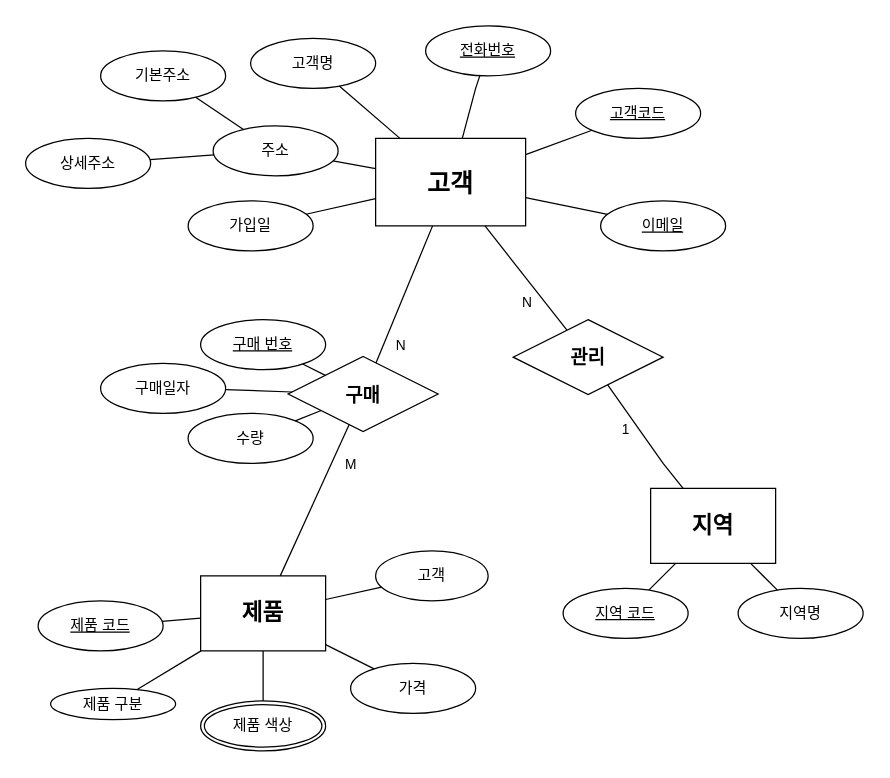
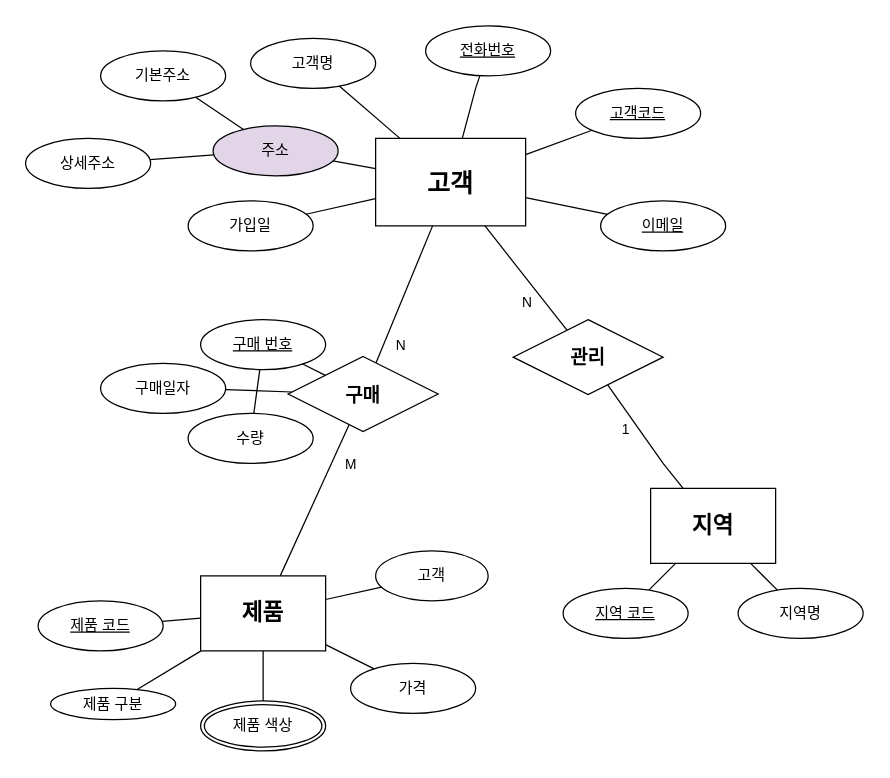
(276, 151) -> (276, 151)
(308, 416) -> (257, 392)
